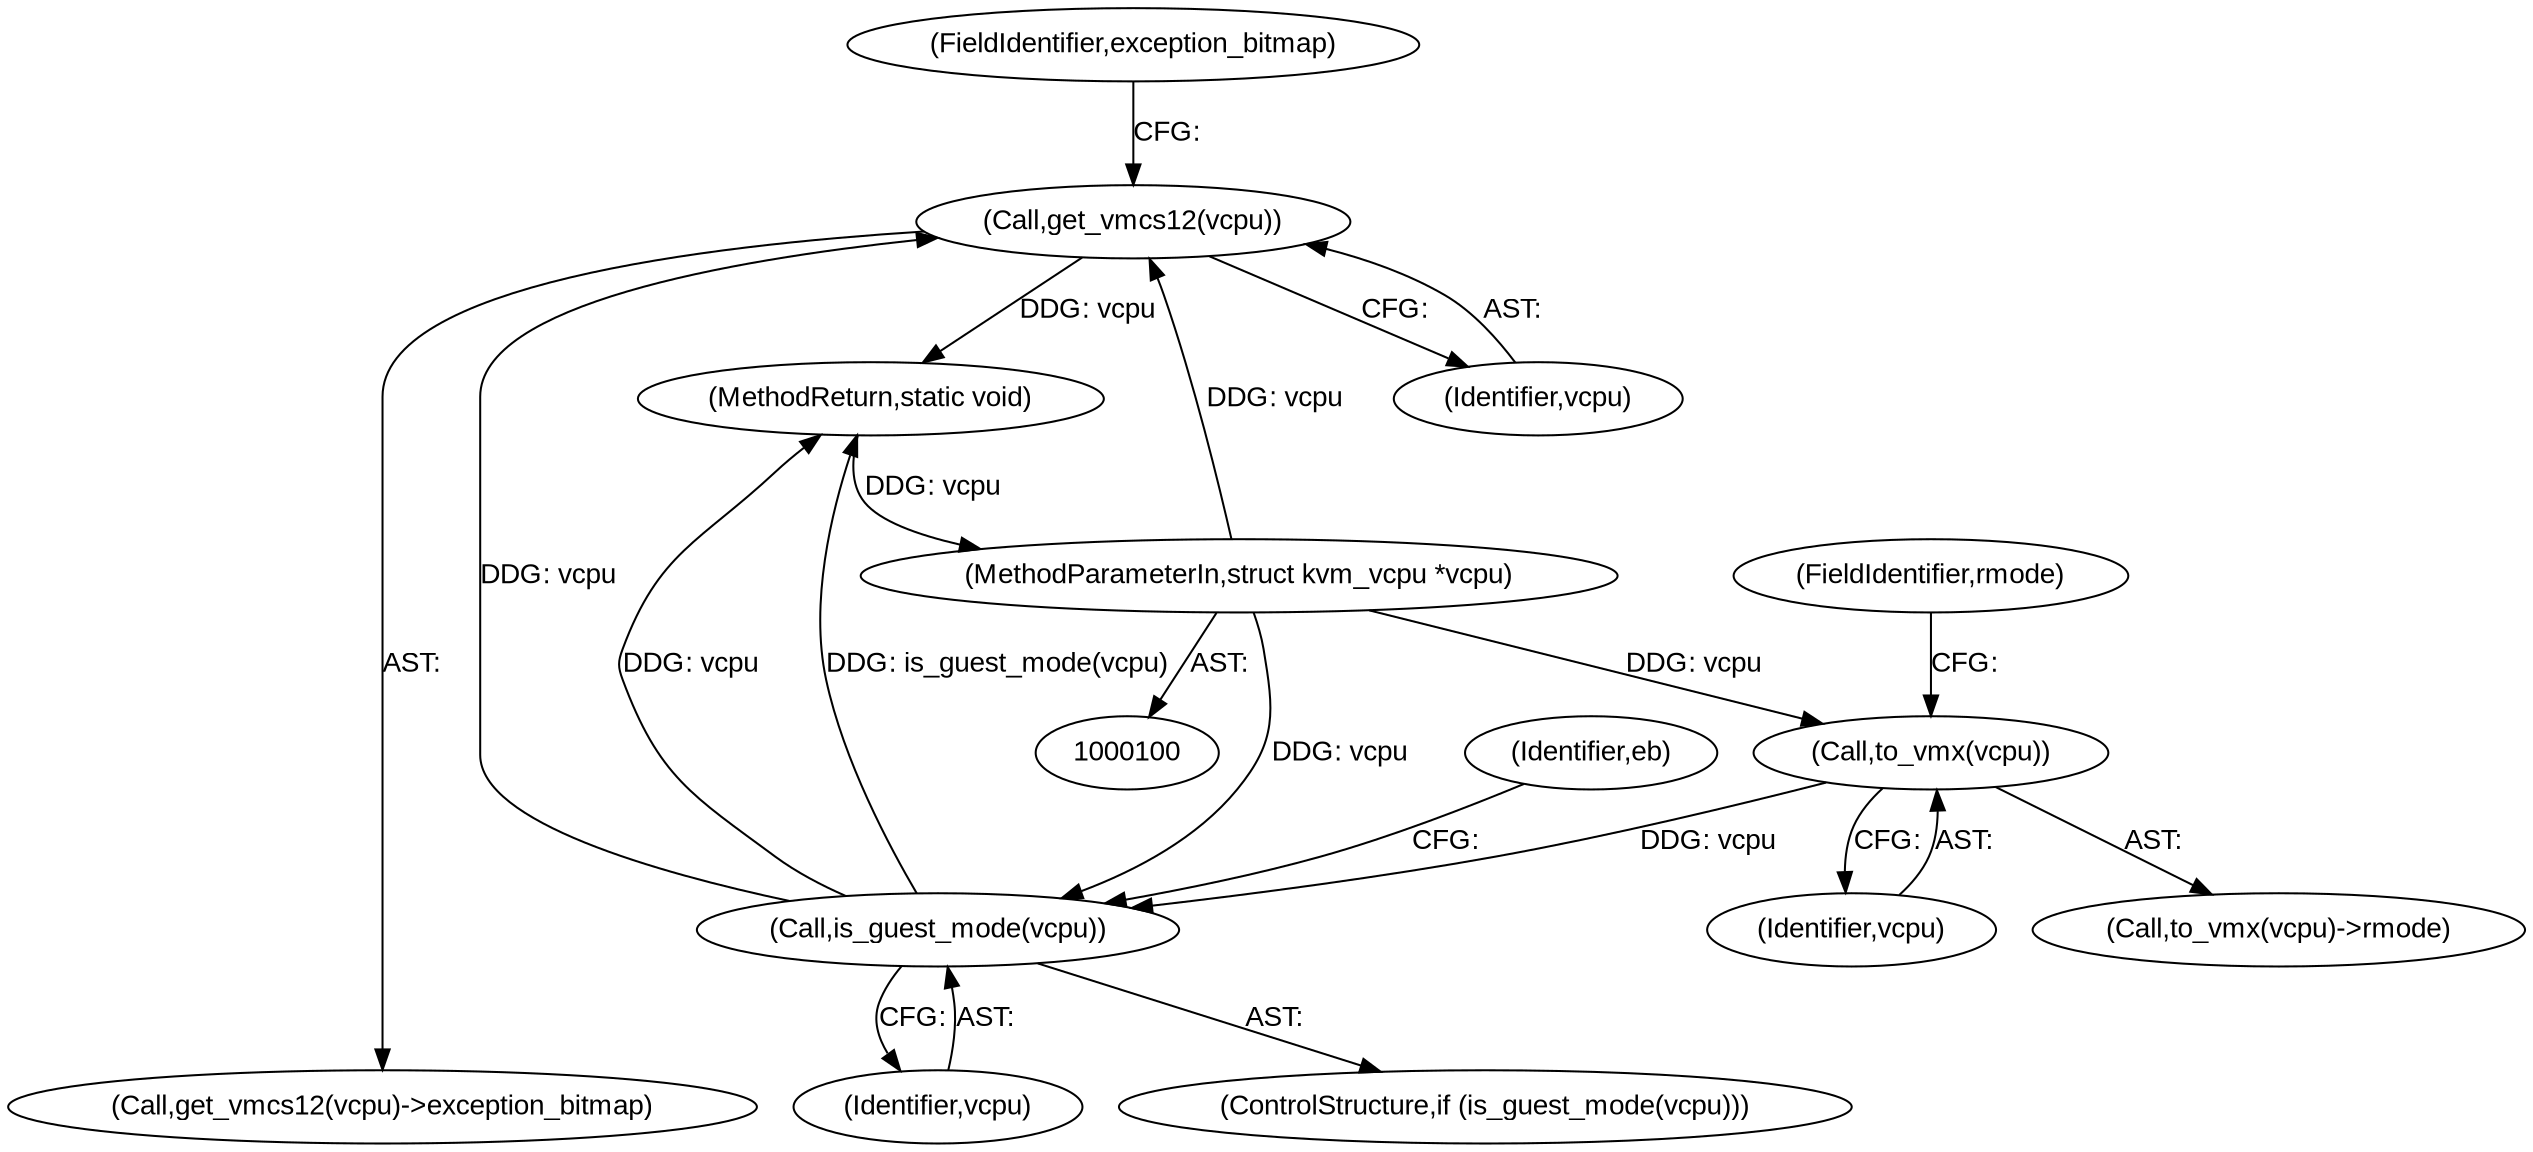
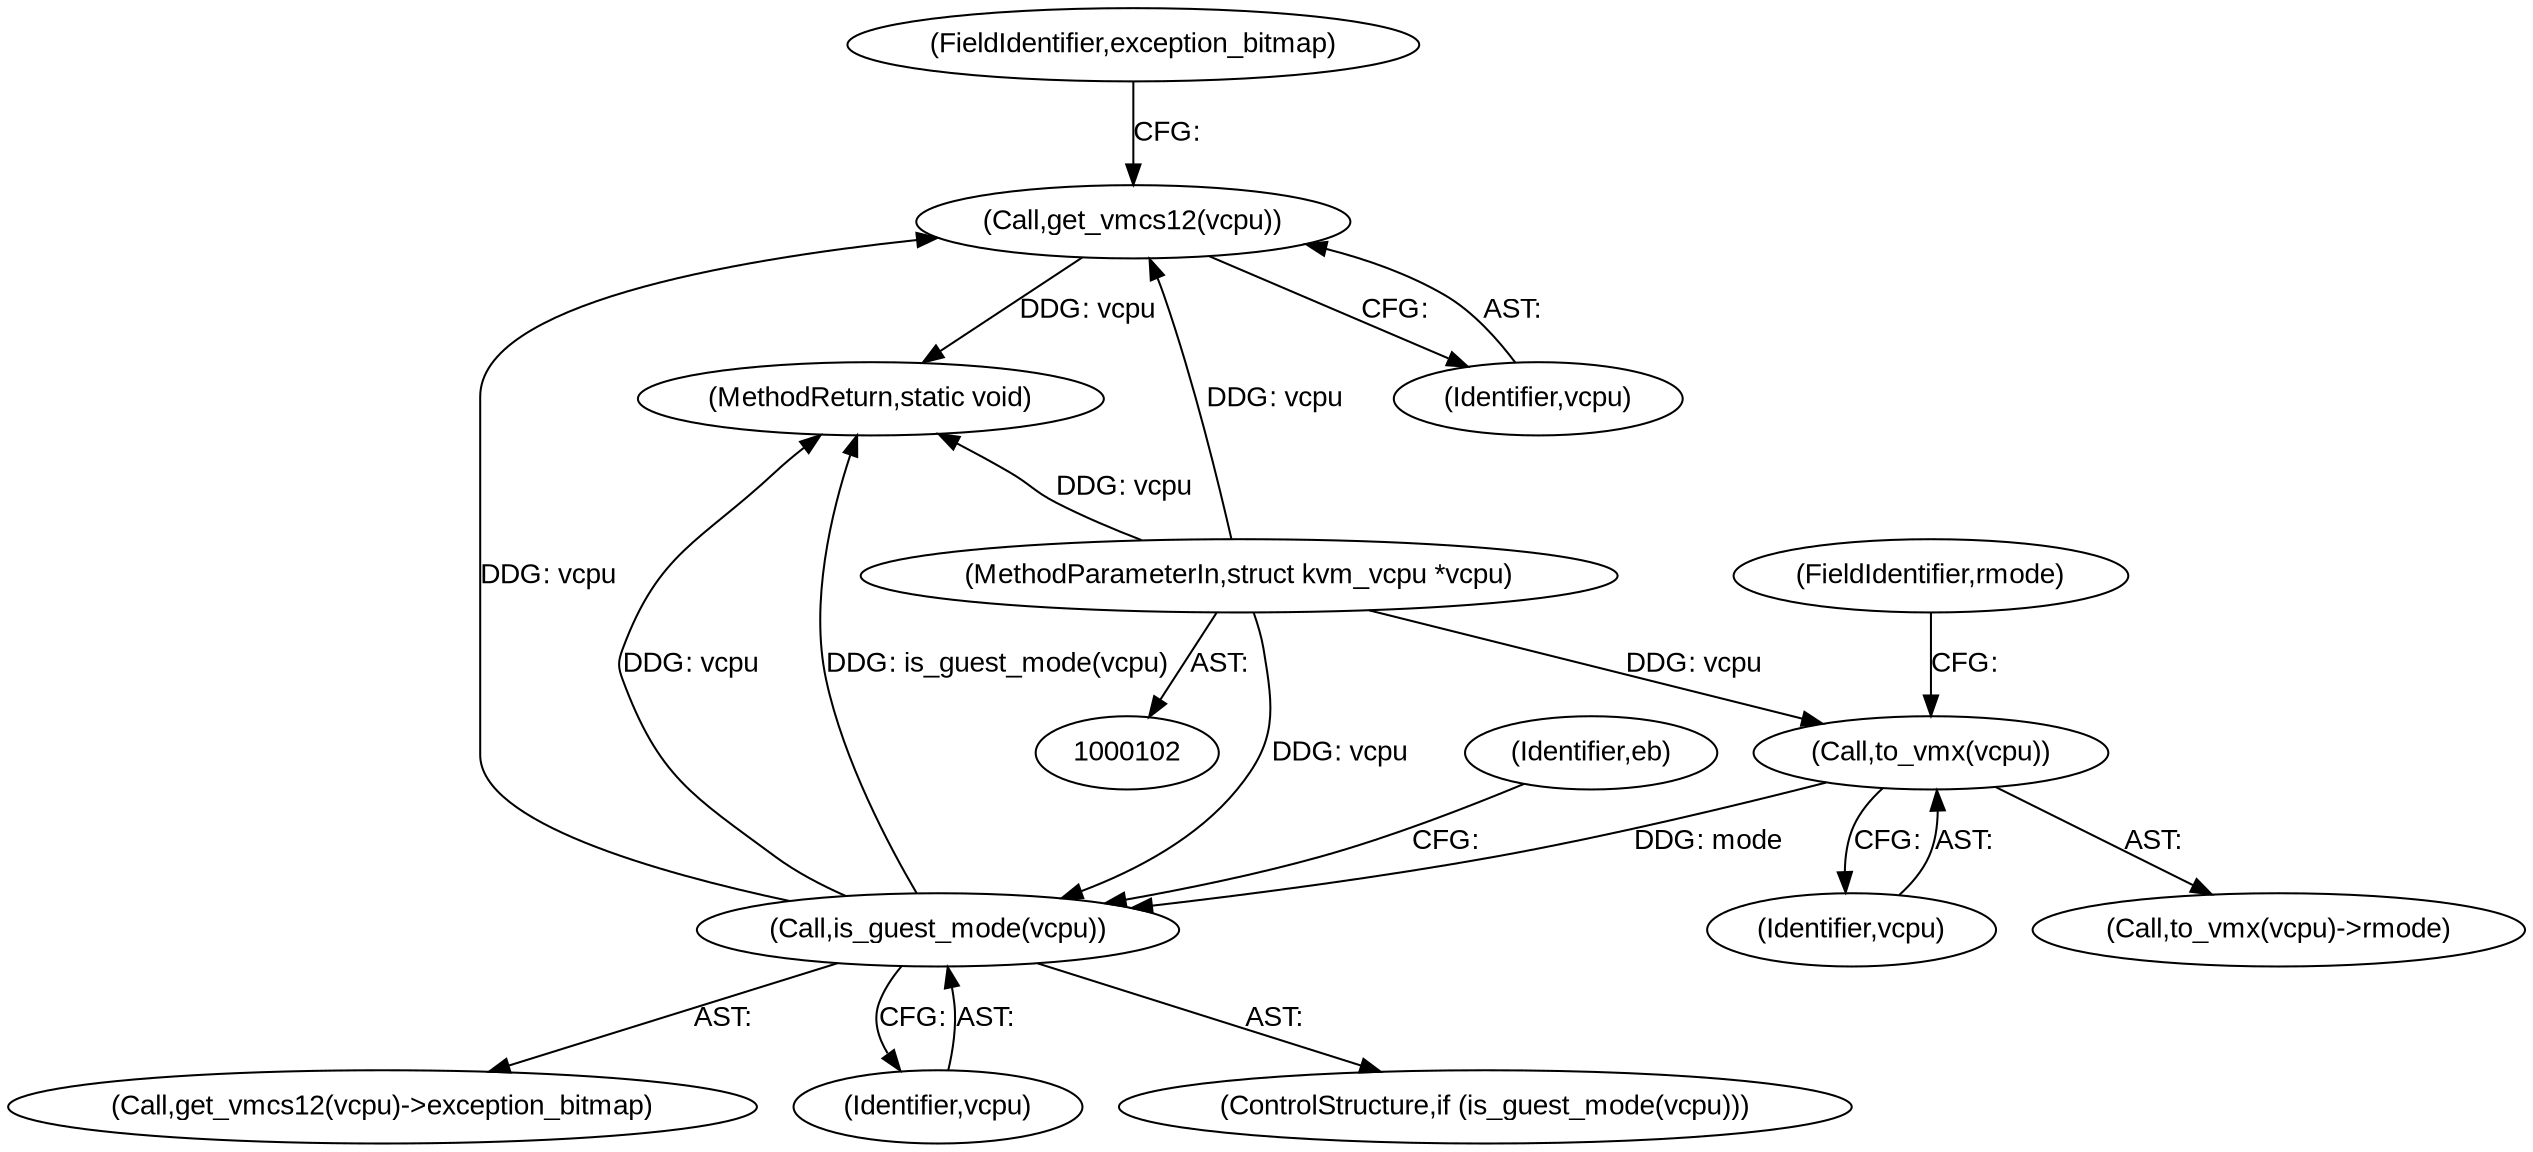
(383, 427) -> (673, 1014)
(878, 514) -> (1046, 497)
(1127, 753) -> (1127, 753)
(1708, 841) -> (1708, 841)
